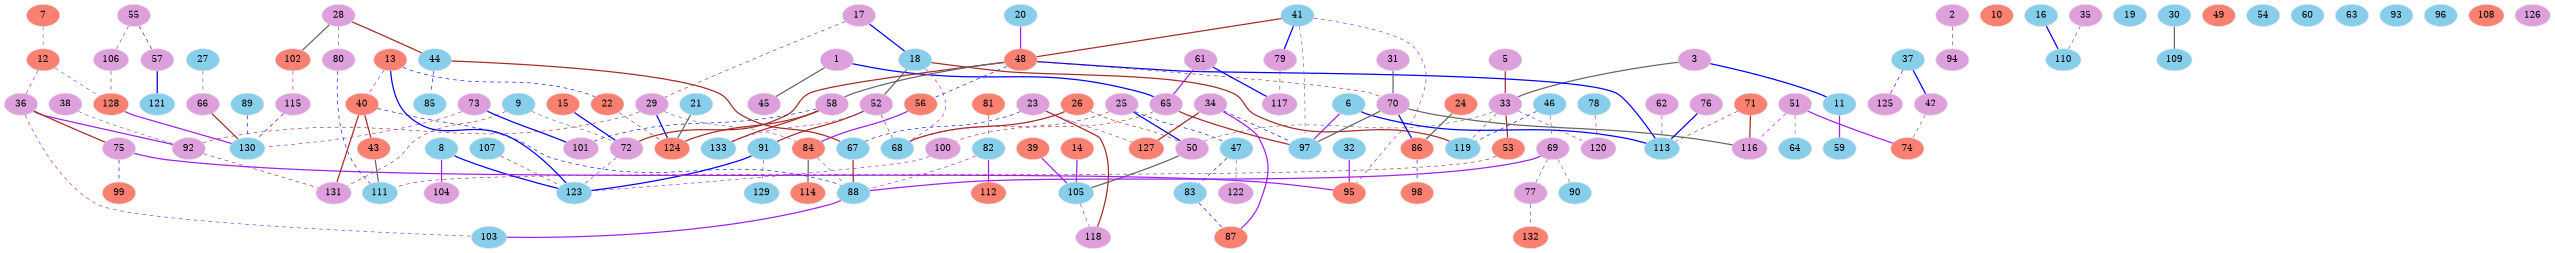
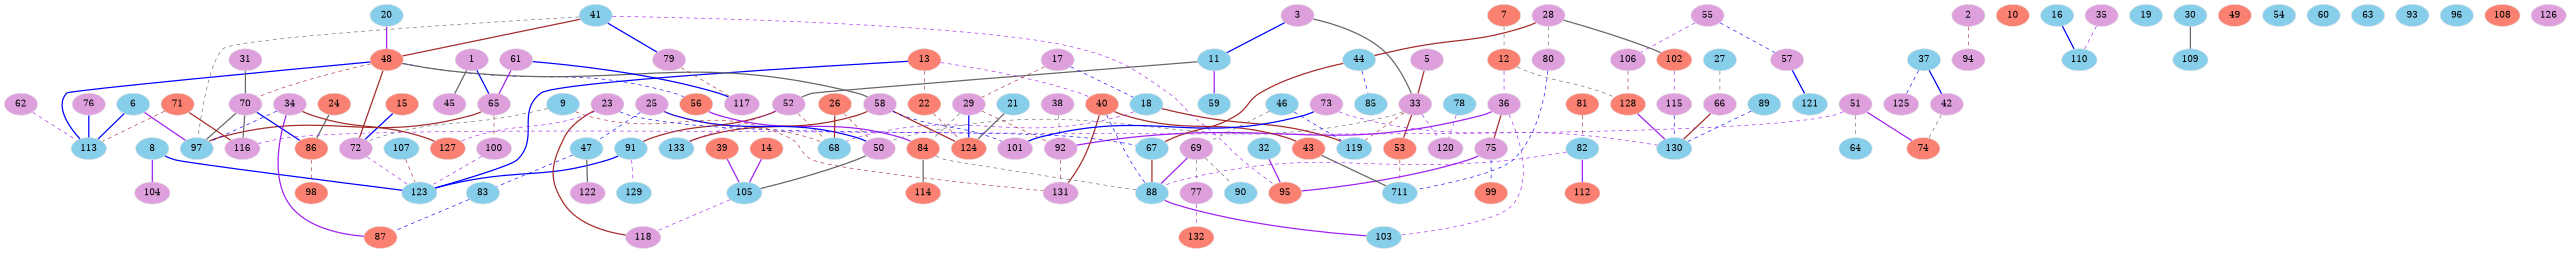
(887, 38) -> (1102, 82)
(499, 82) -> (924, 80)
(892, 86) -> (999, 78)
(1236, 169) -> (587, 171)
(1417, 171) -> (311, 171)
(380, 193) -> (1400, 193)
